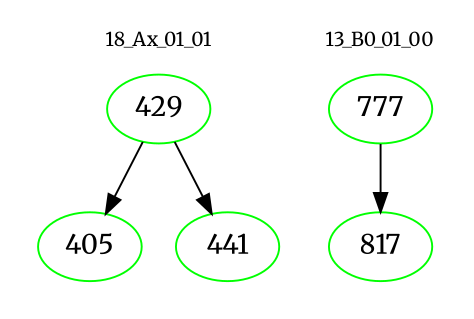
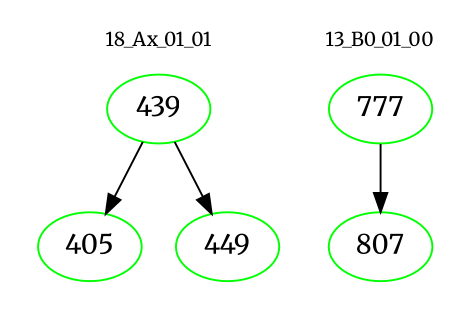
(159, 109) -> (159, 109)
(228, 247) -> (228, 247)
(381, 247) -> (381, 247)
